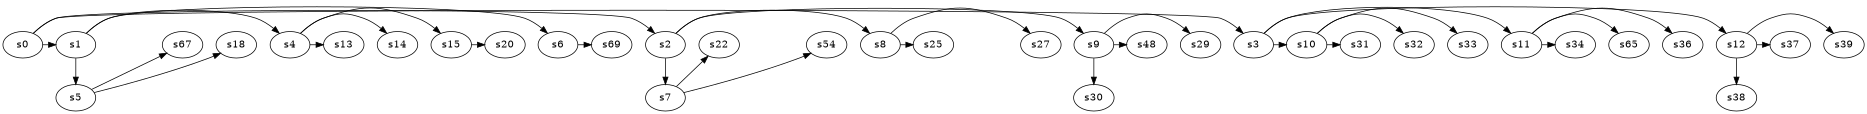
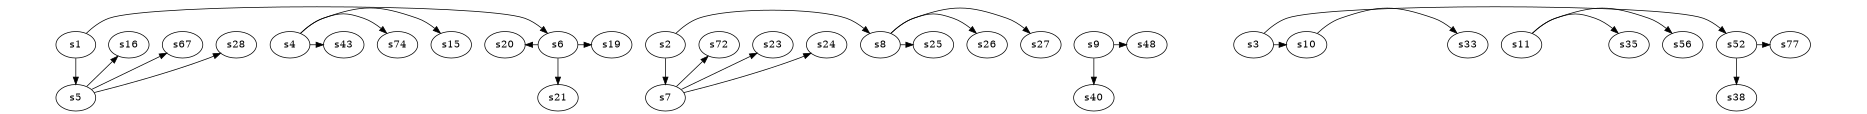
(1384, 7) -> none
(876, 8) -> none
(179, 10) -> none
(23, 45) -> none
none -> (129, 45)
(236, 45) -> (236, 45)
(344, 45) -> (344, 45)
(398, 45) -> (398, 45)
(474, 45) -> (535, 45)
(612, 45) -> (612, 45)
(719, 45) -> (719, 45)
none -> (773, 45)
(827, 45) -> (827, 45)
none -> (987, 45)
(1201, 45) -> none
(1360, 45) -> none
(1414, 45) -> none
(1575, 45) -> none
(1629, 45) -> (1629, 45)
(1683, 45) -> (1683, 45)
(1736, 45) -> (1736, 45)
(1790, 45) -> (1790, 45)
(1844, 45) -> none
none -> (558, 98)
(1094, 98) -> (1094, 98)
